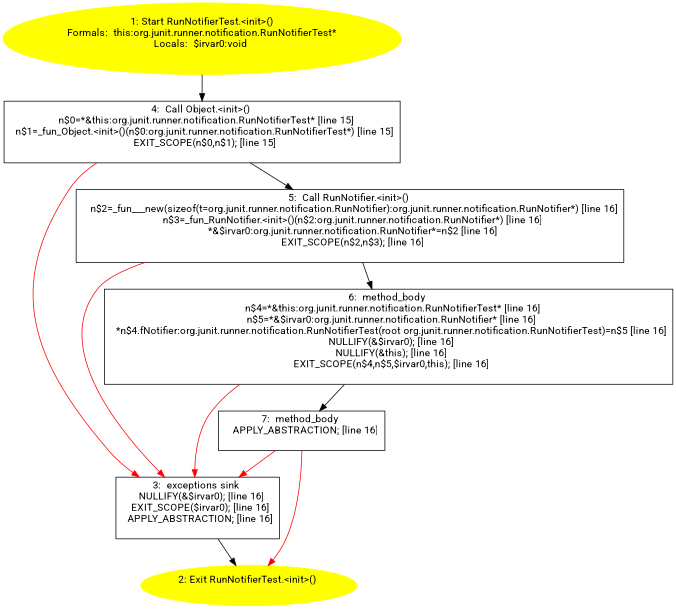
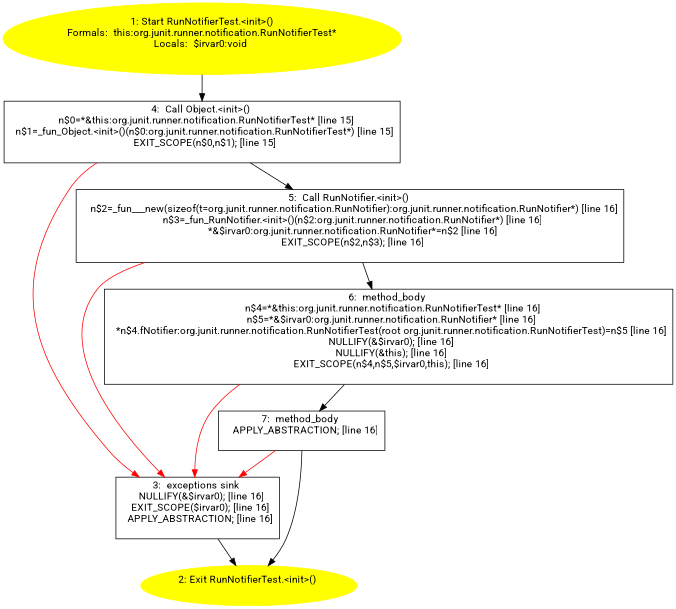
(296, 508) -> (296, 508)
